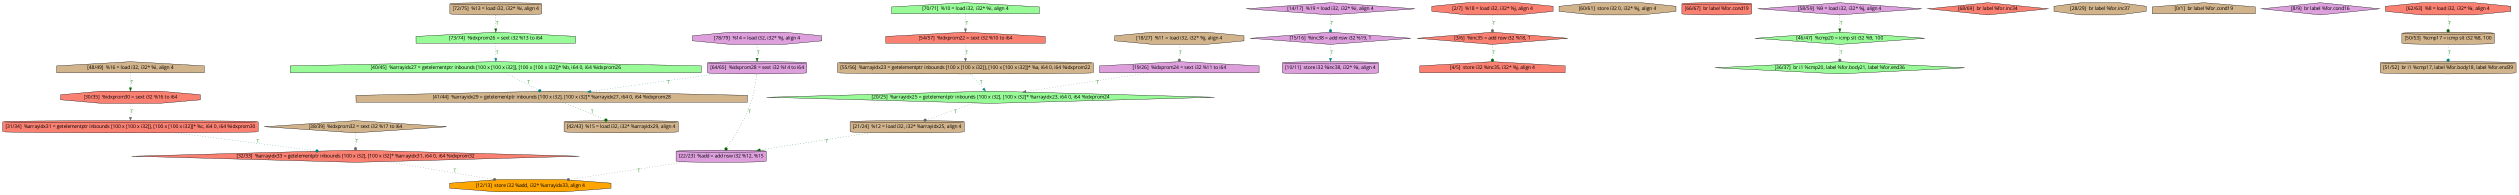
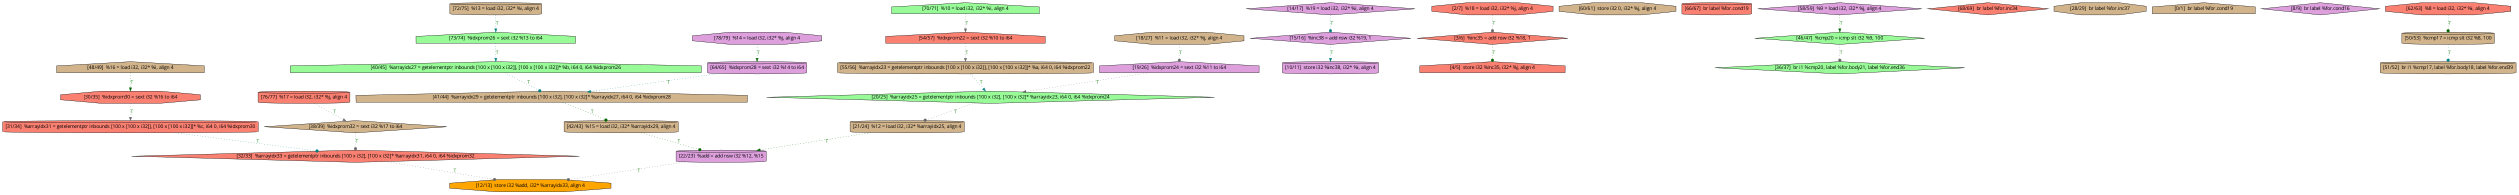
(496, 22) -> (496, 22)
none -> (304, 97)
(747, 113) -> (670, 141)
